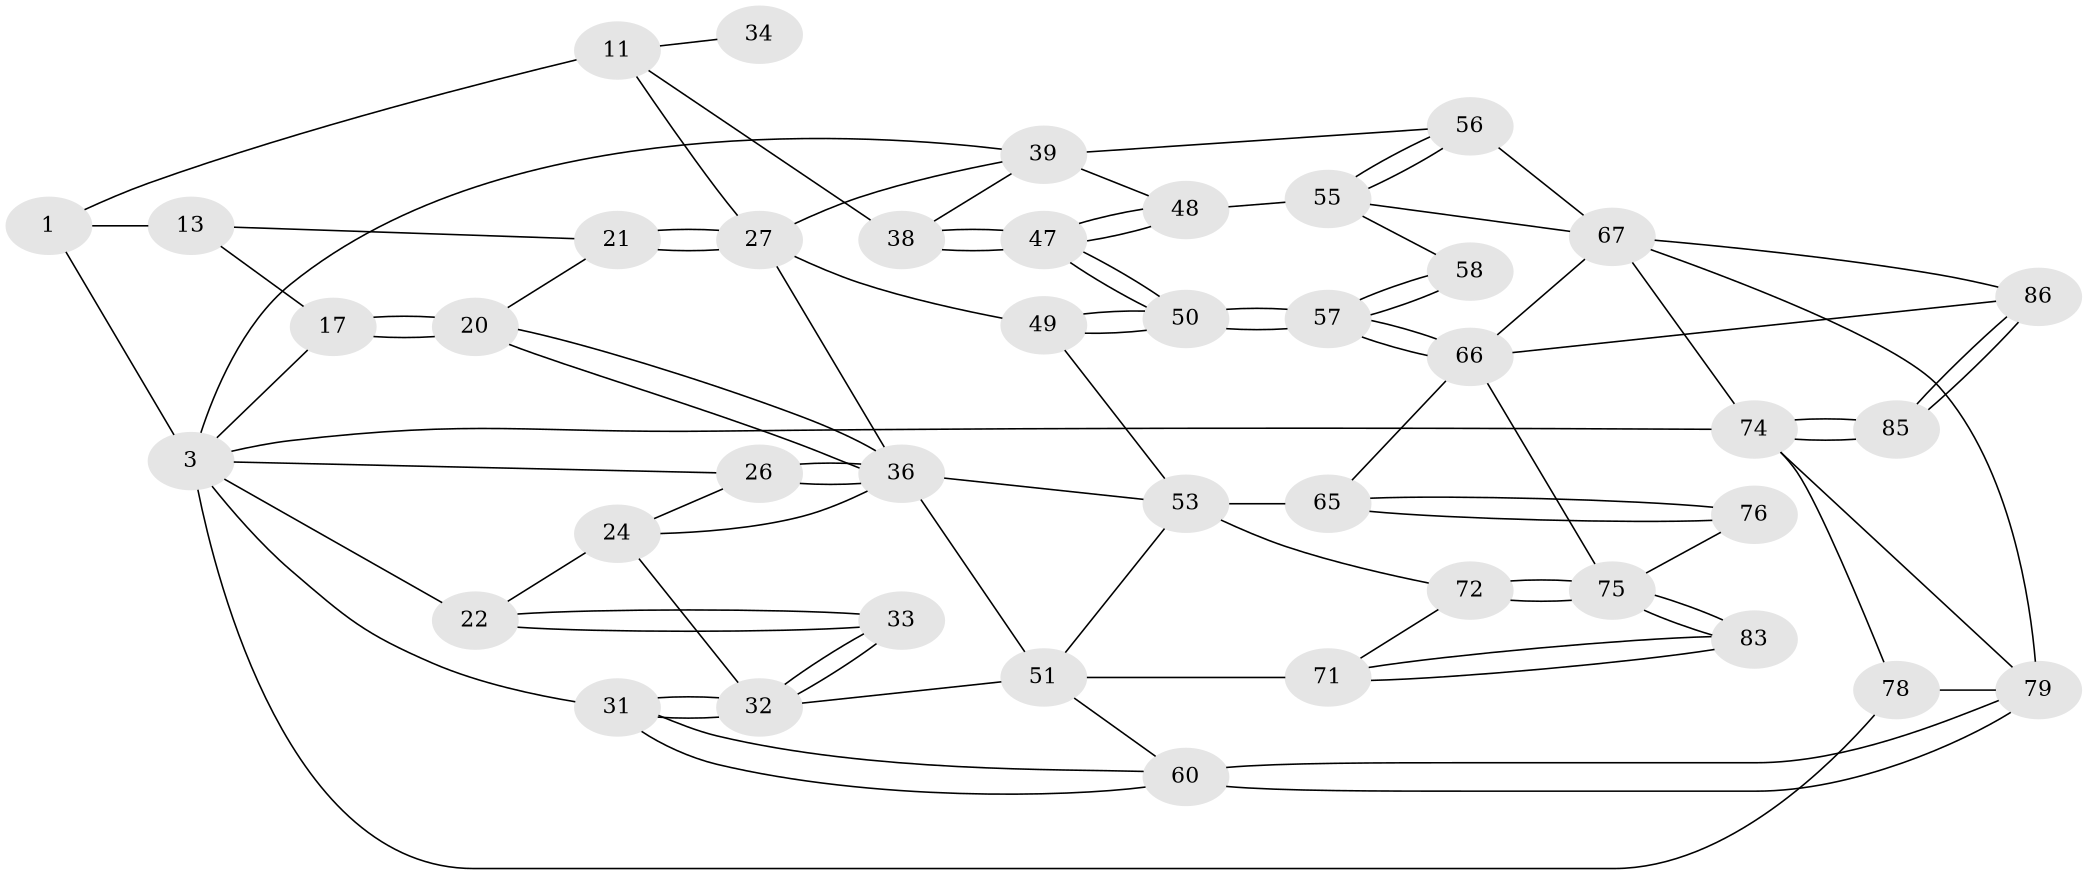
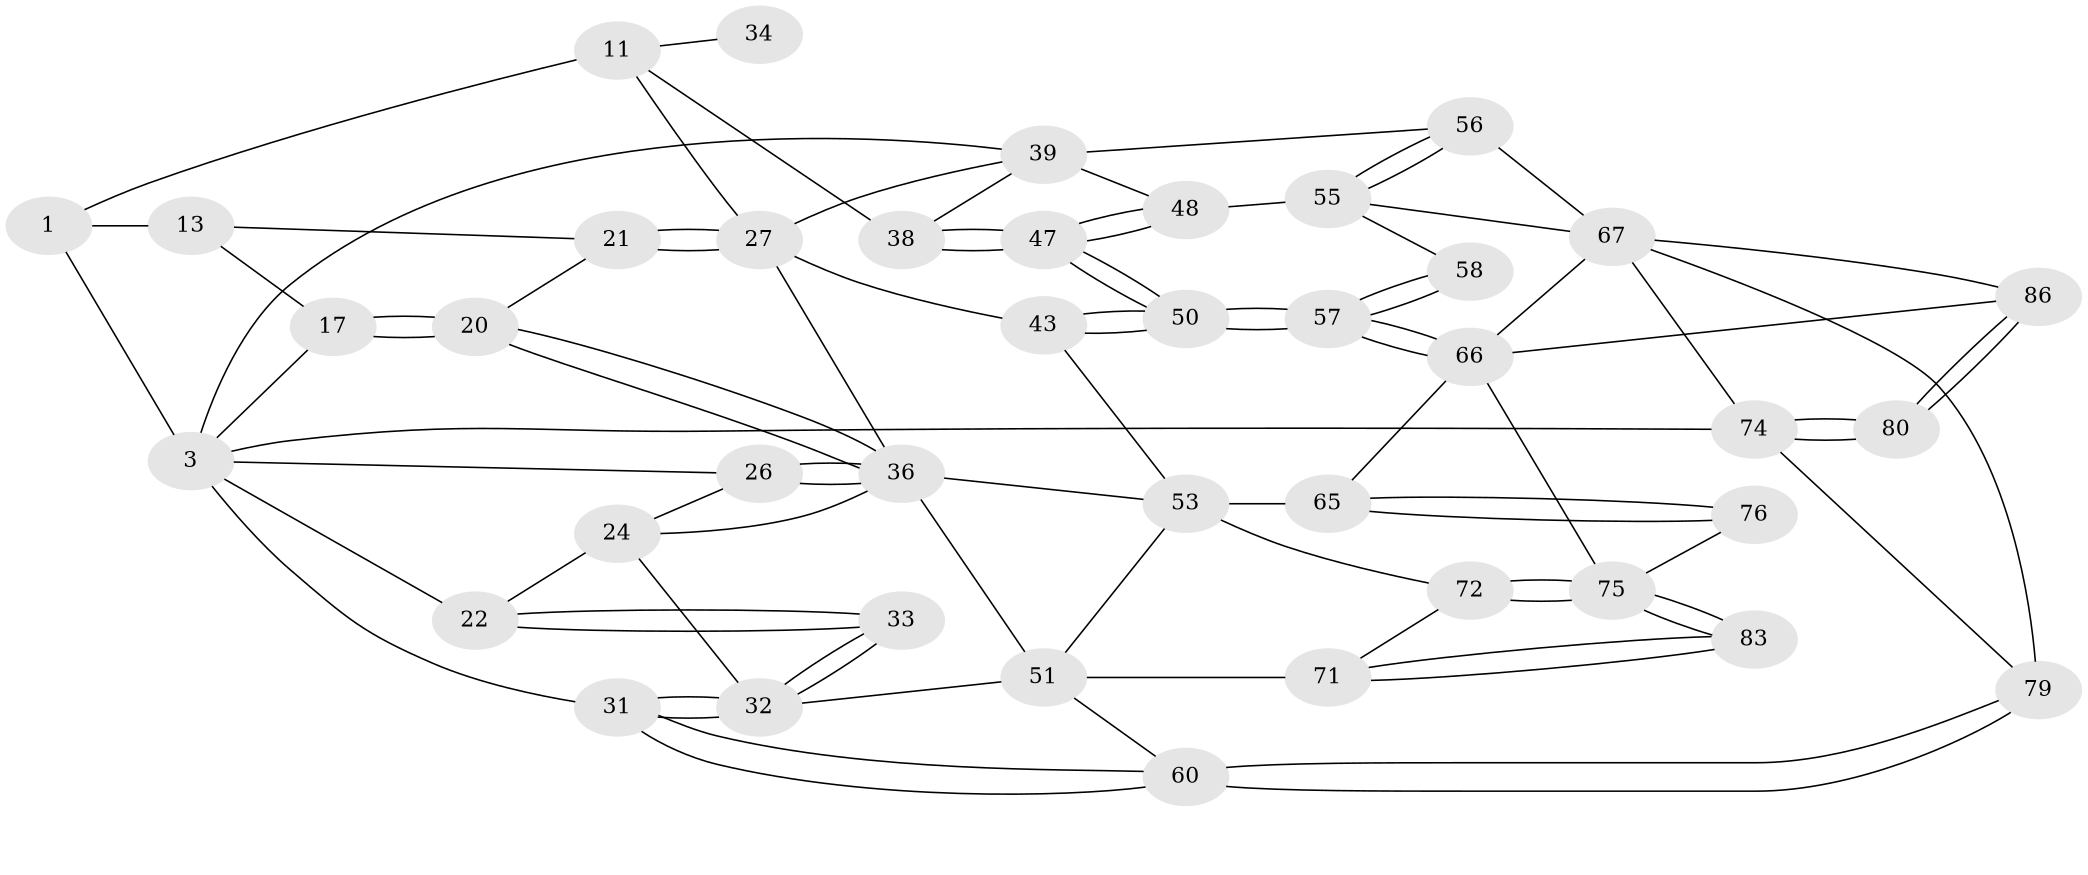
(1044, 325) -> (1044, 325)
(1897, 430) -> (1897, 430)
(1897, 690) -> none
